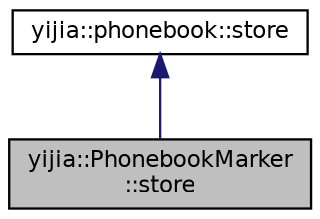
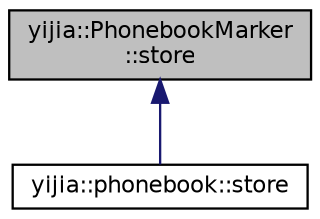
(160, 109) -> (160, 134)
